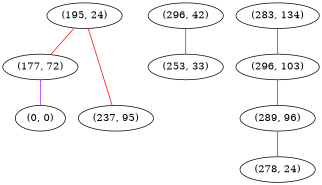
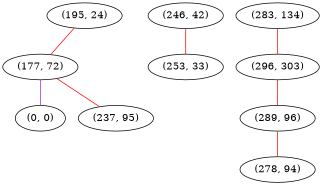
(186, 16) -> (186, 16)
(100, 67) -> (78, 93)
(278, 67) -> (278, 67)
(278, 170) -> (278, 170)
